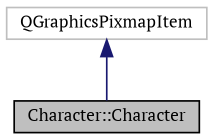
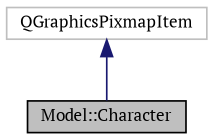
(107, 117) -> (107, 117)
